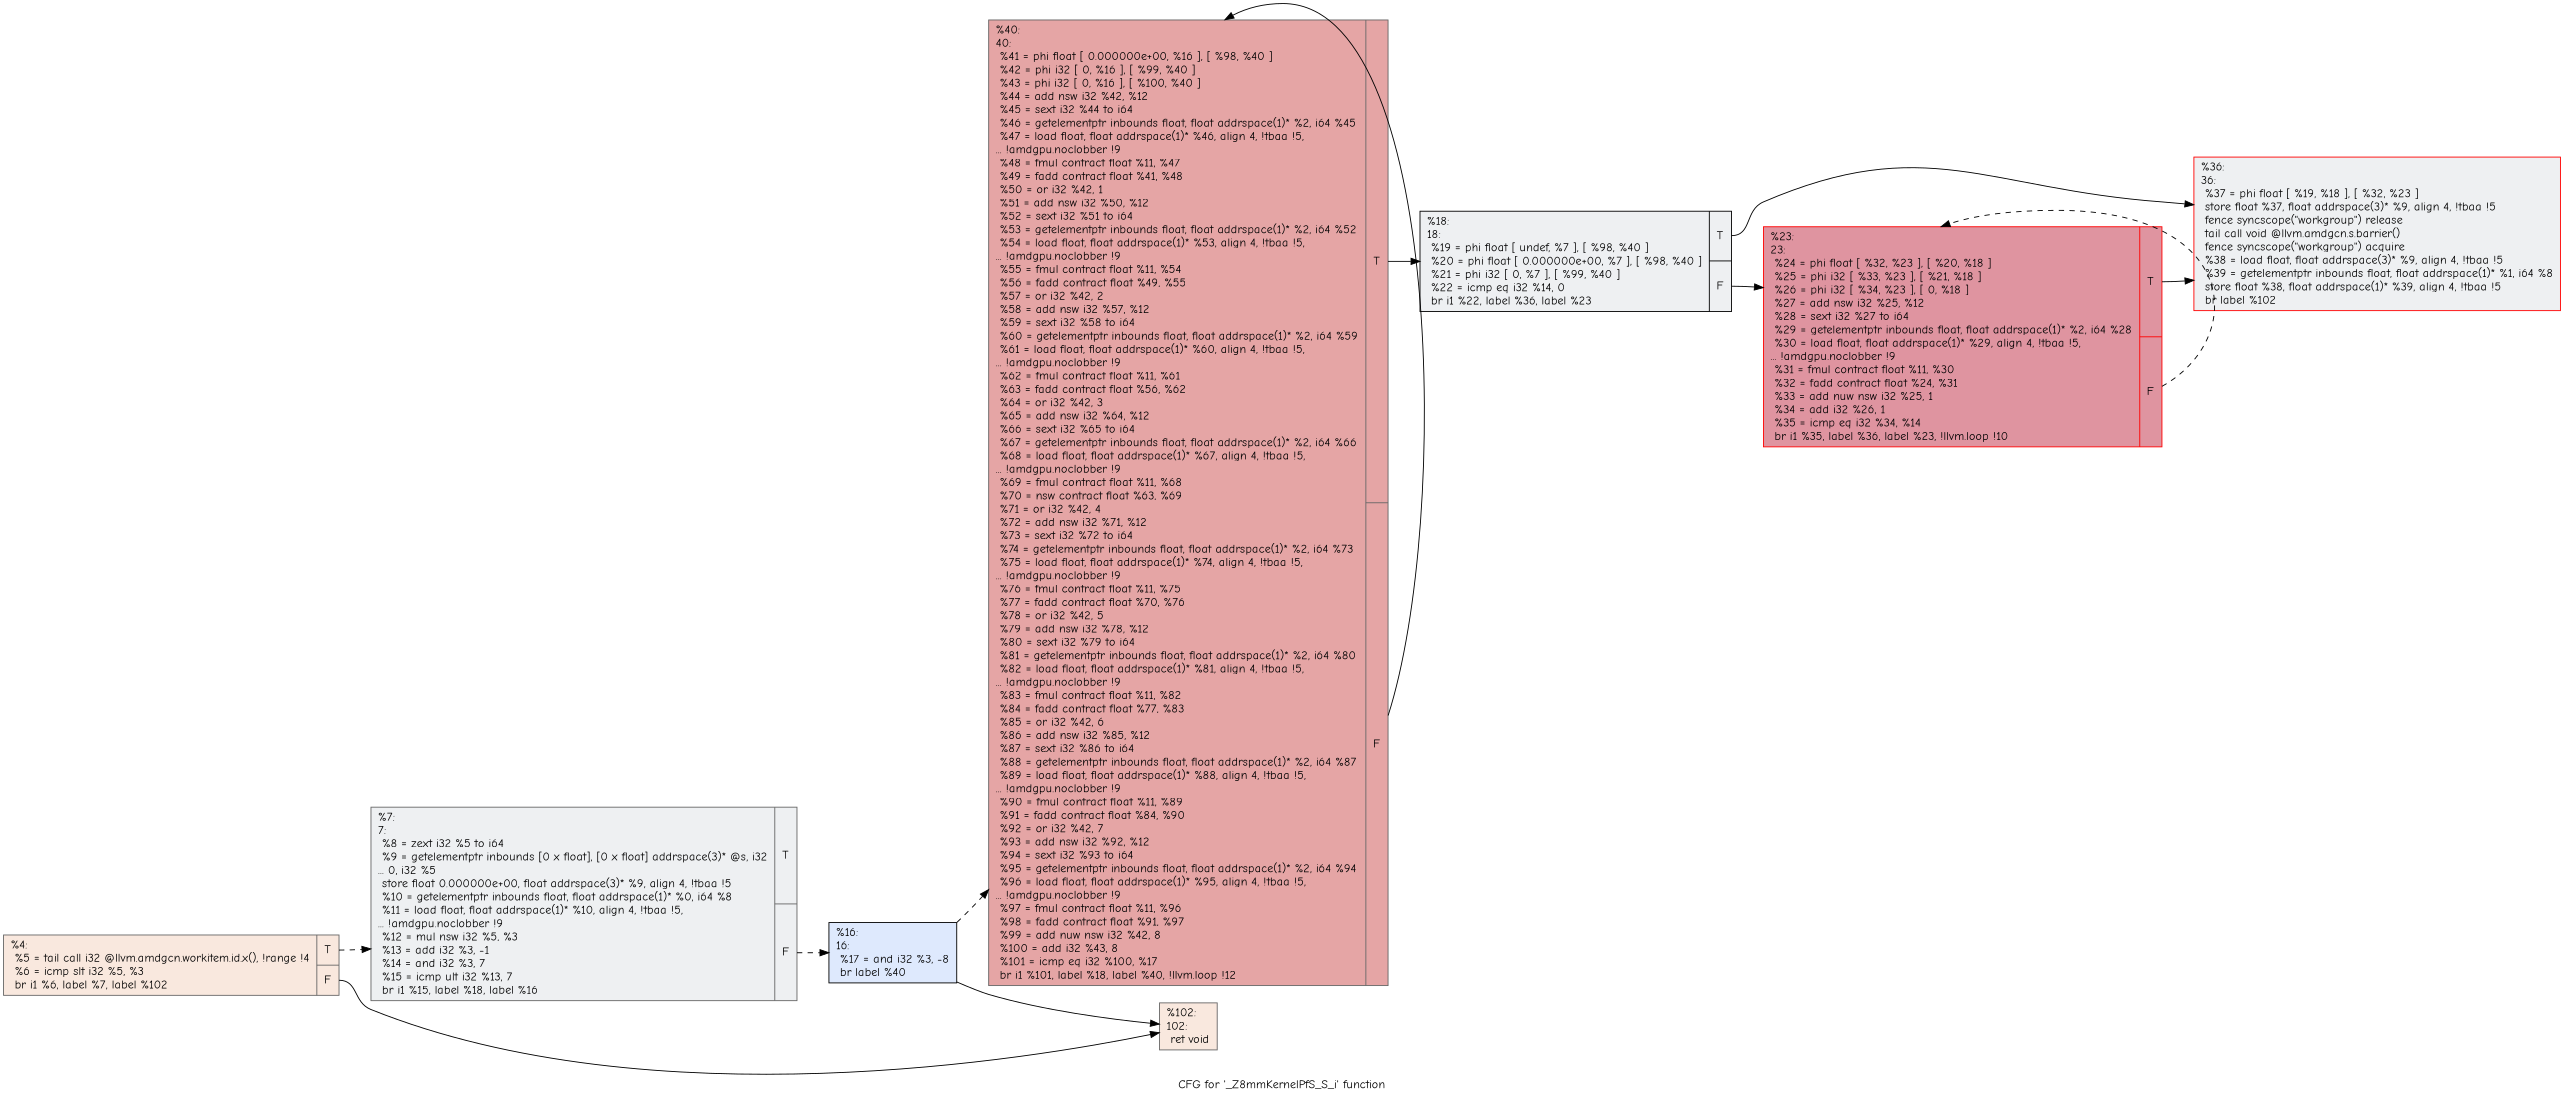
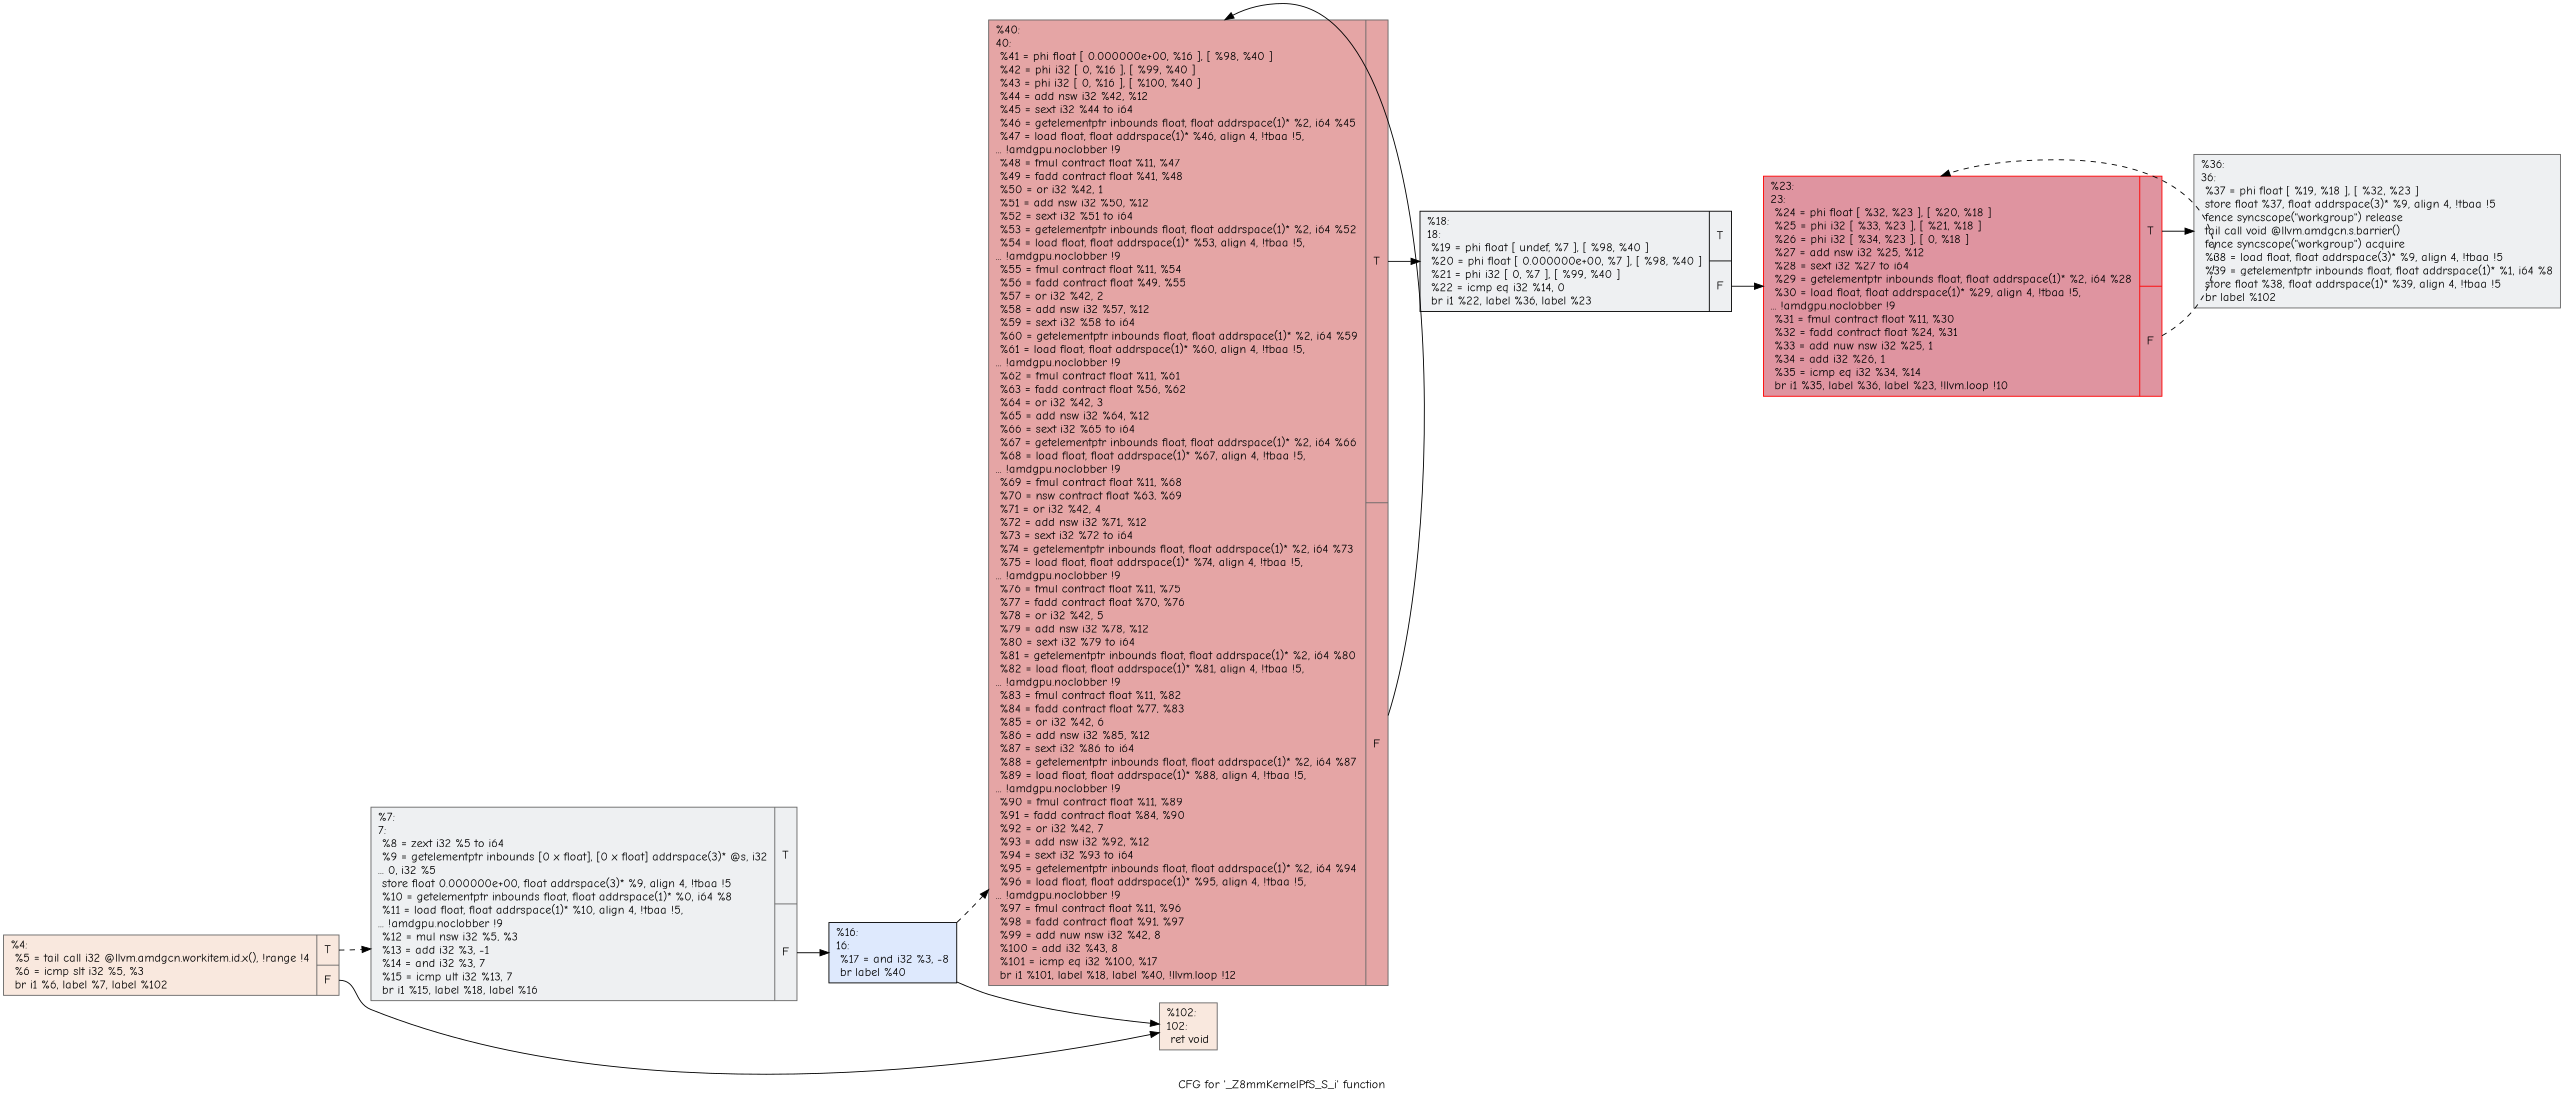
(1948, 170) -> none
(2377, 234) -> (2377, 231)
(808, 953) -> (808, 953)
